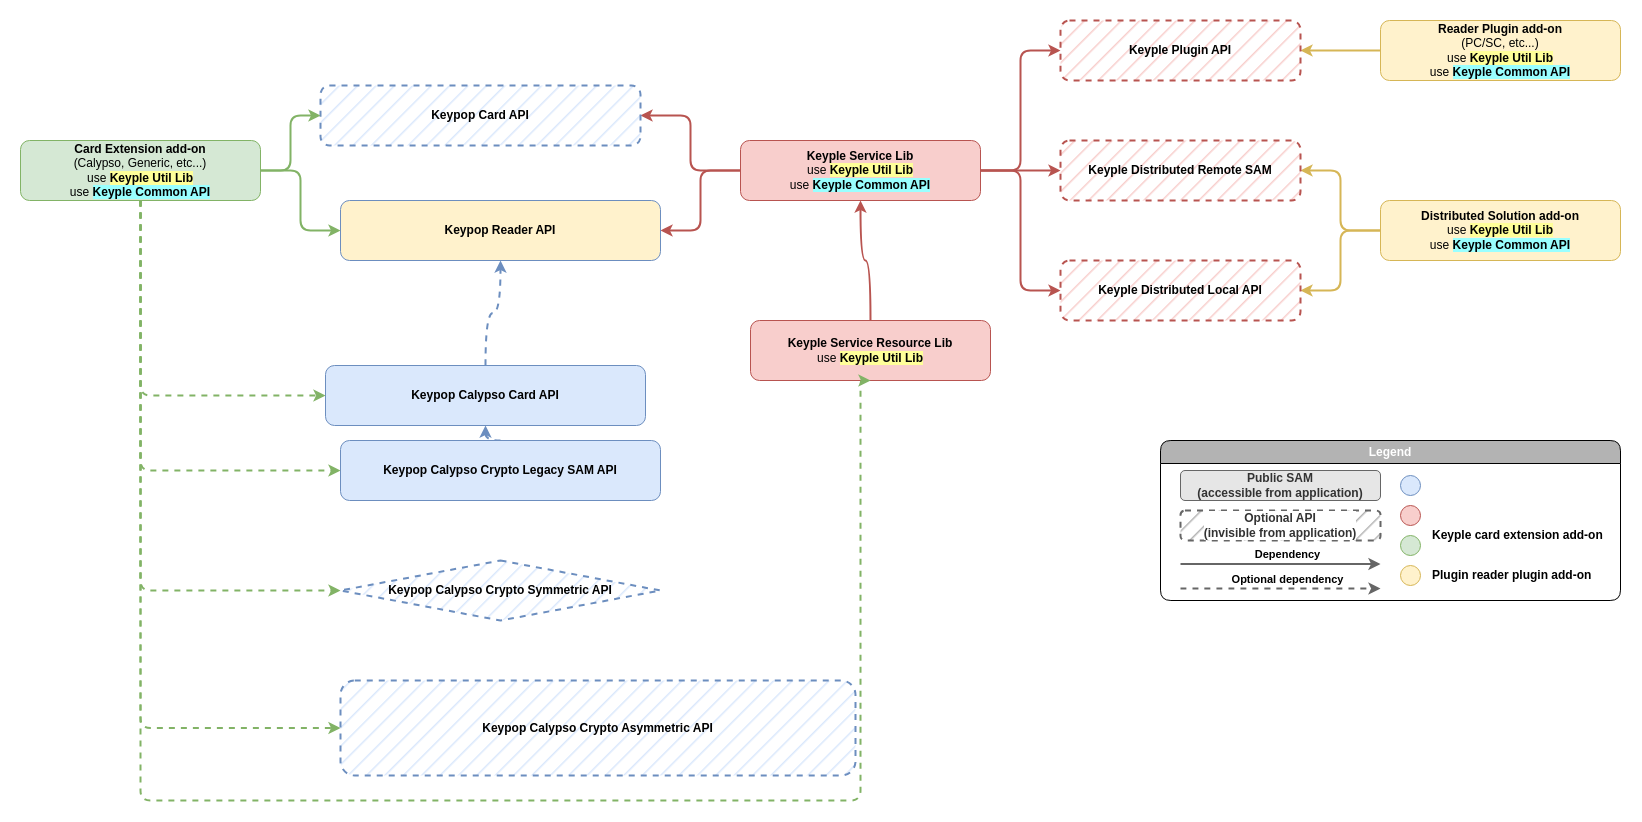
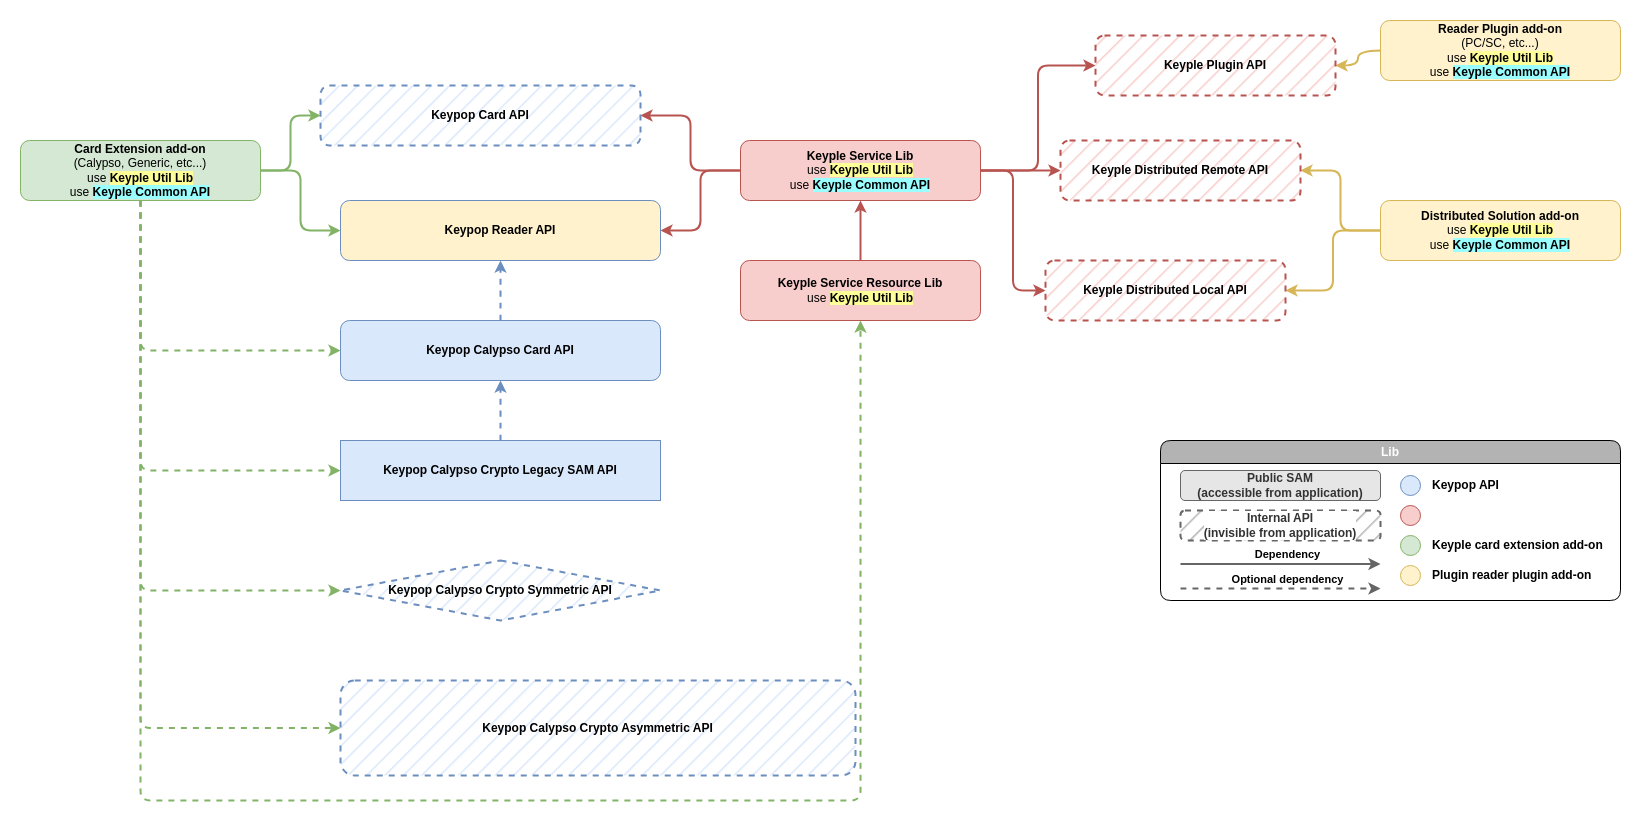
(1181, 51) -> (1216, 66)
(1181, 171) -> (1181, 171)
(1181, 291) -> (1166, 291)
(871, 351) -> (861, 291)
(486, 396) -> (501, 351)
(1391, 453) -> (1391, 453)
(501, 471) -> (501, 471)
none -> (1521, 486)
(1281, 526) -> (1281, 526)
(1521, 536) -> (1521, 546)
